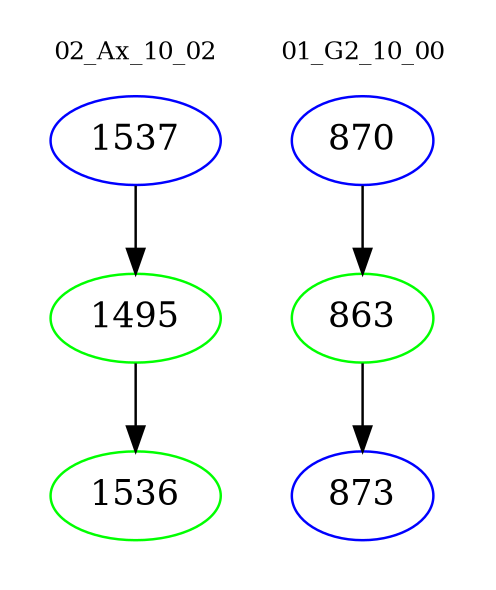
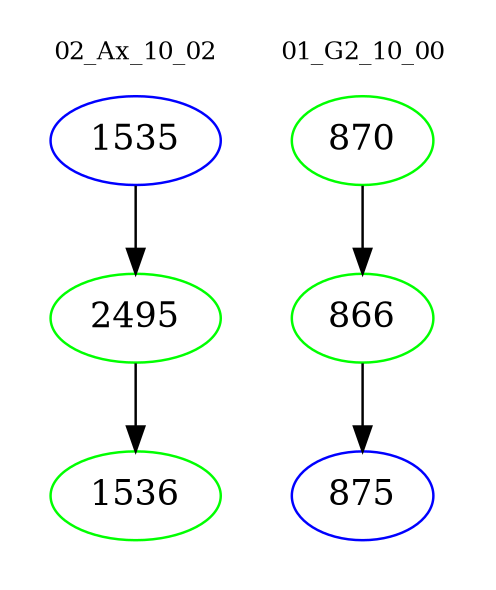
(136, 141) -> (136, 141)
(363, 141) -> (363, 141)
(136, 318) -> (136, 318)
(363, 318) -> (363, 318)
(363, 496) -> (363, 496)
